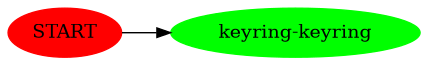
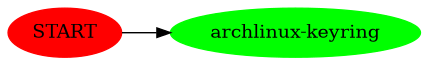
(295, 33) -> (295, 33)
